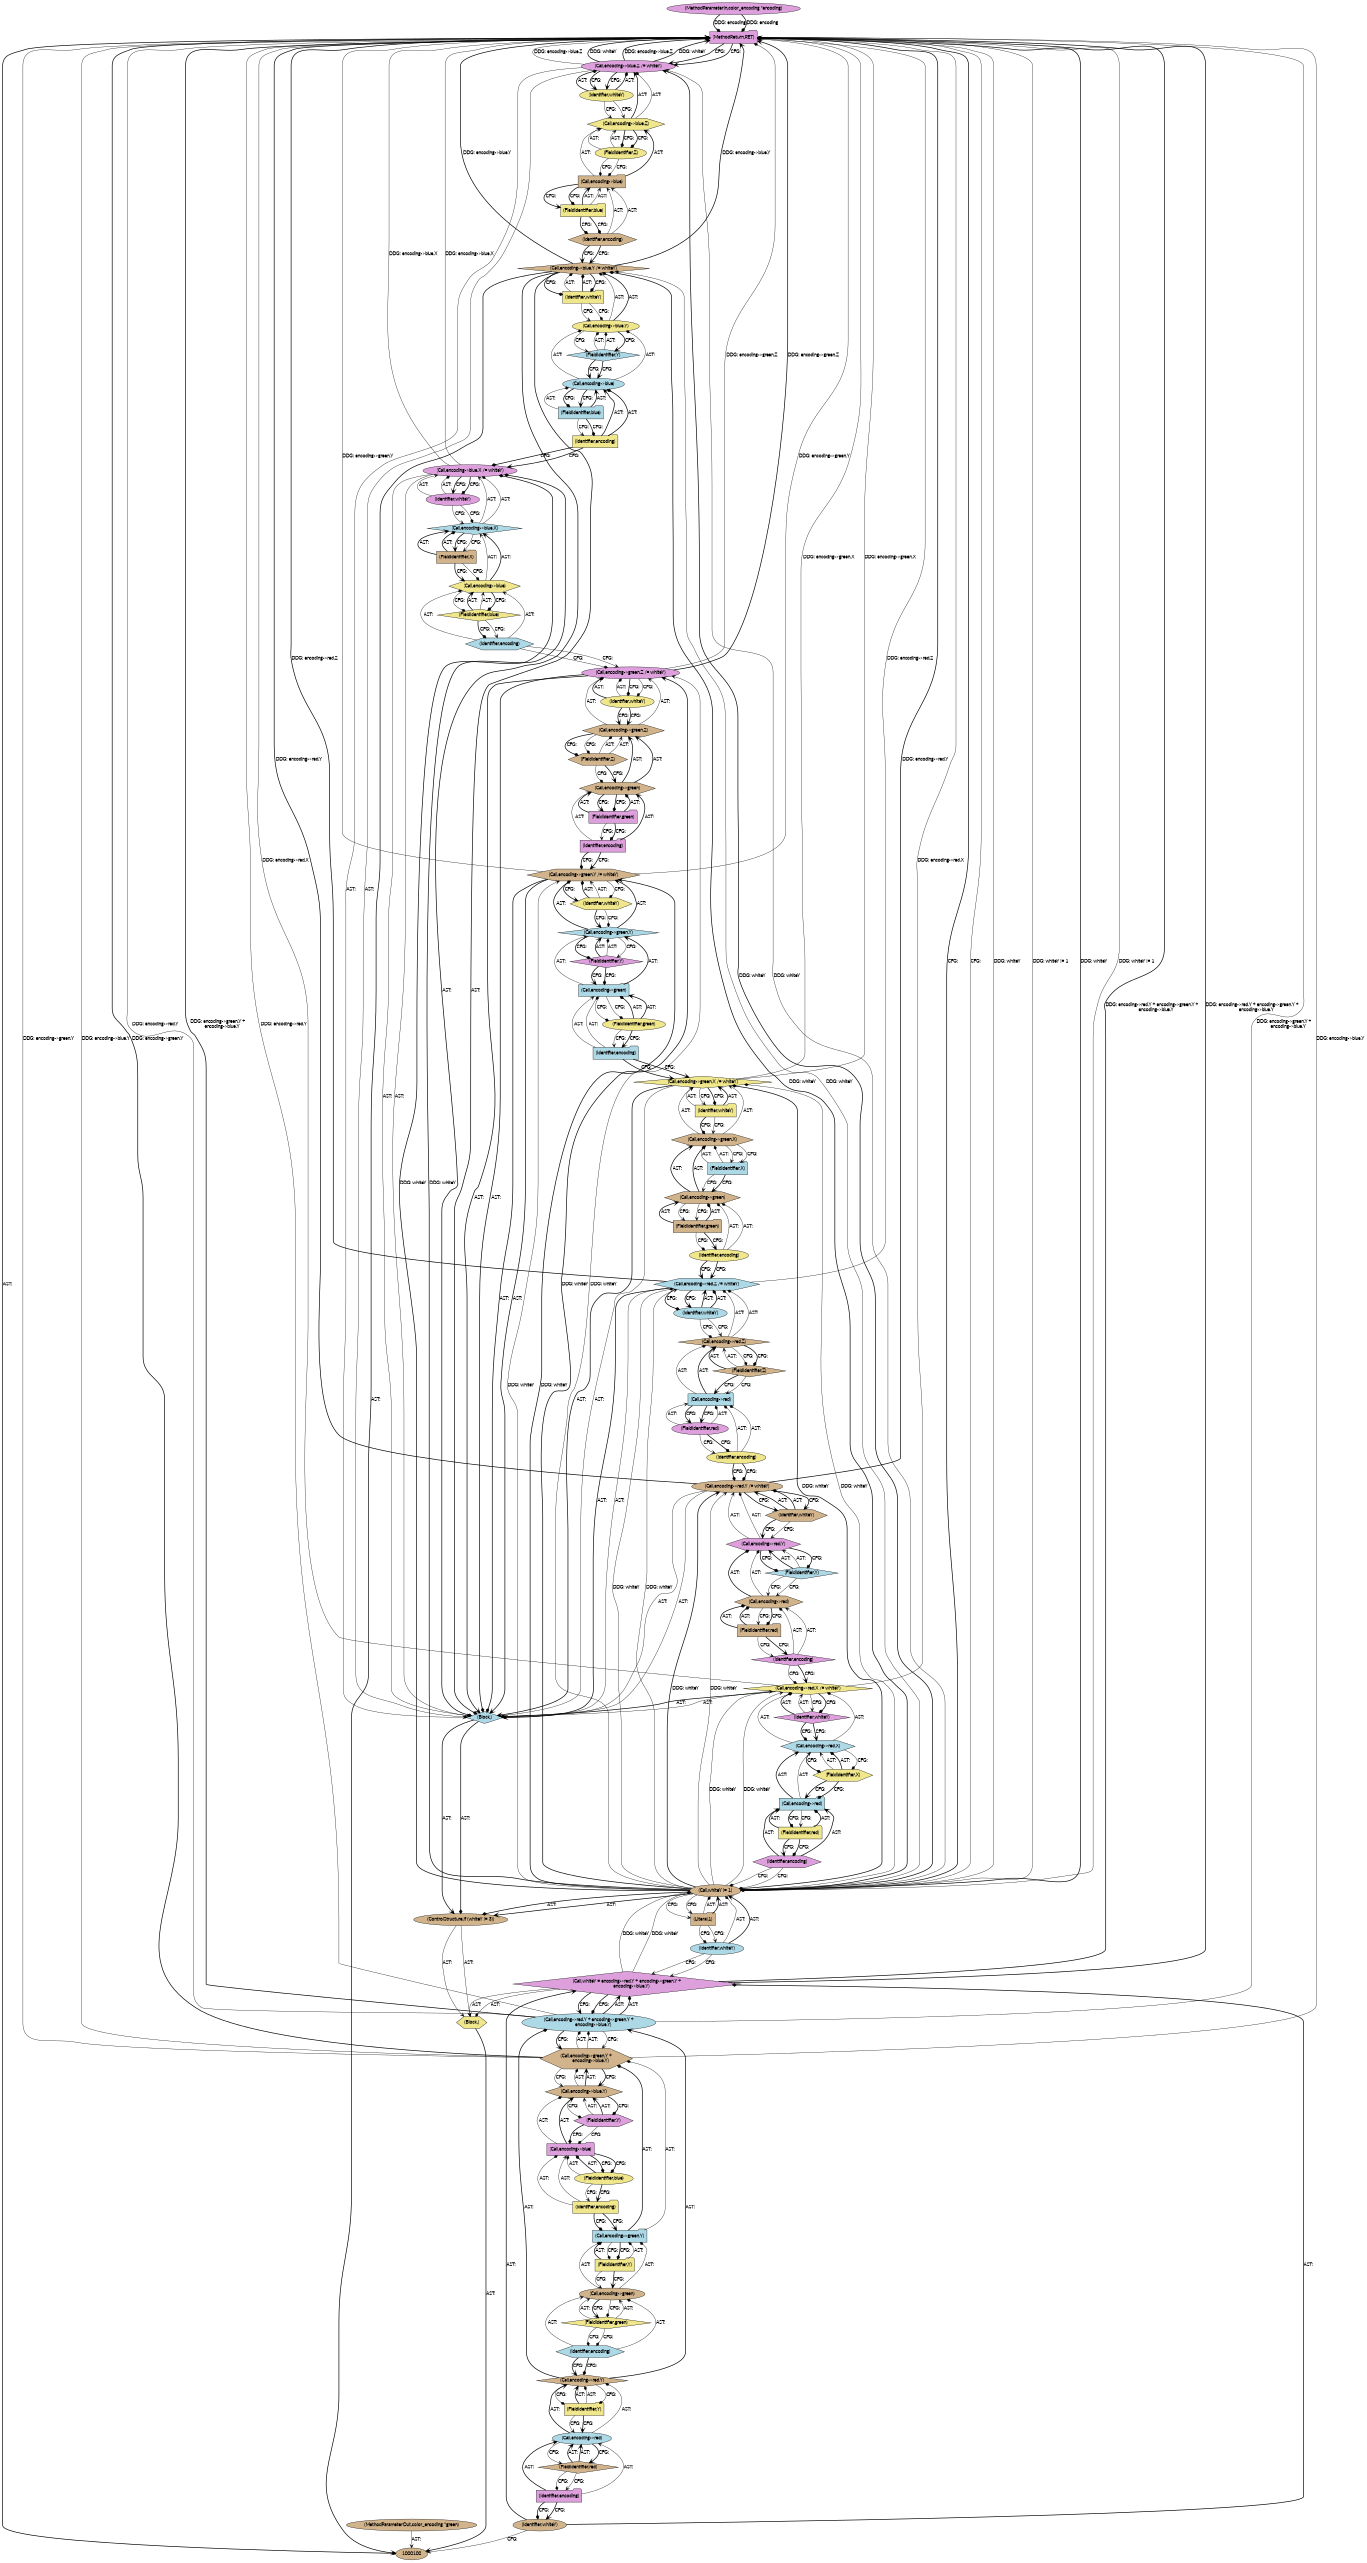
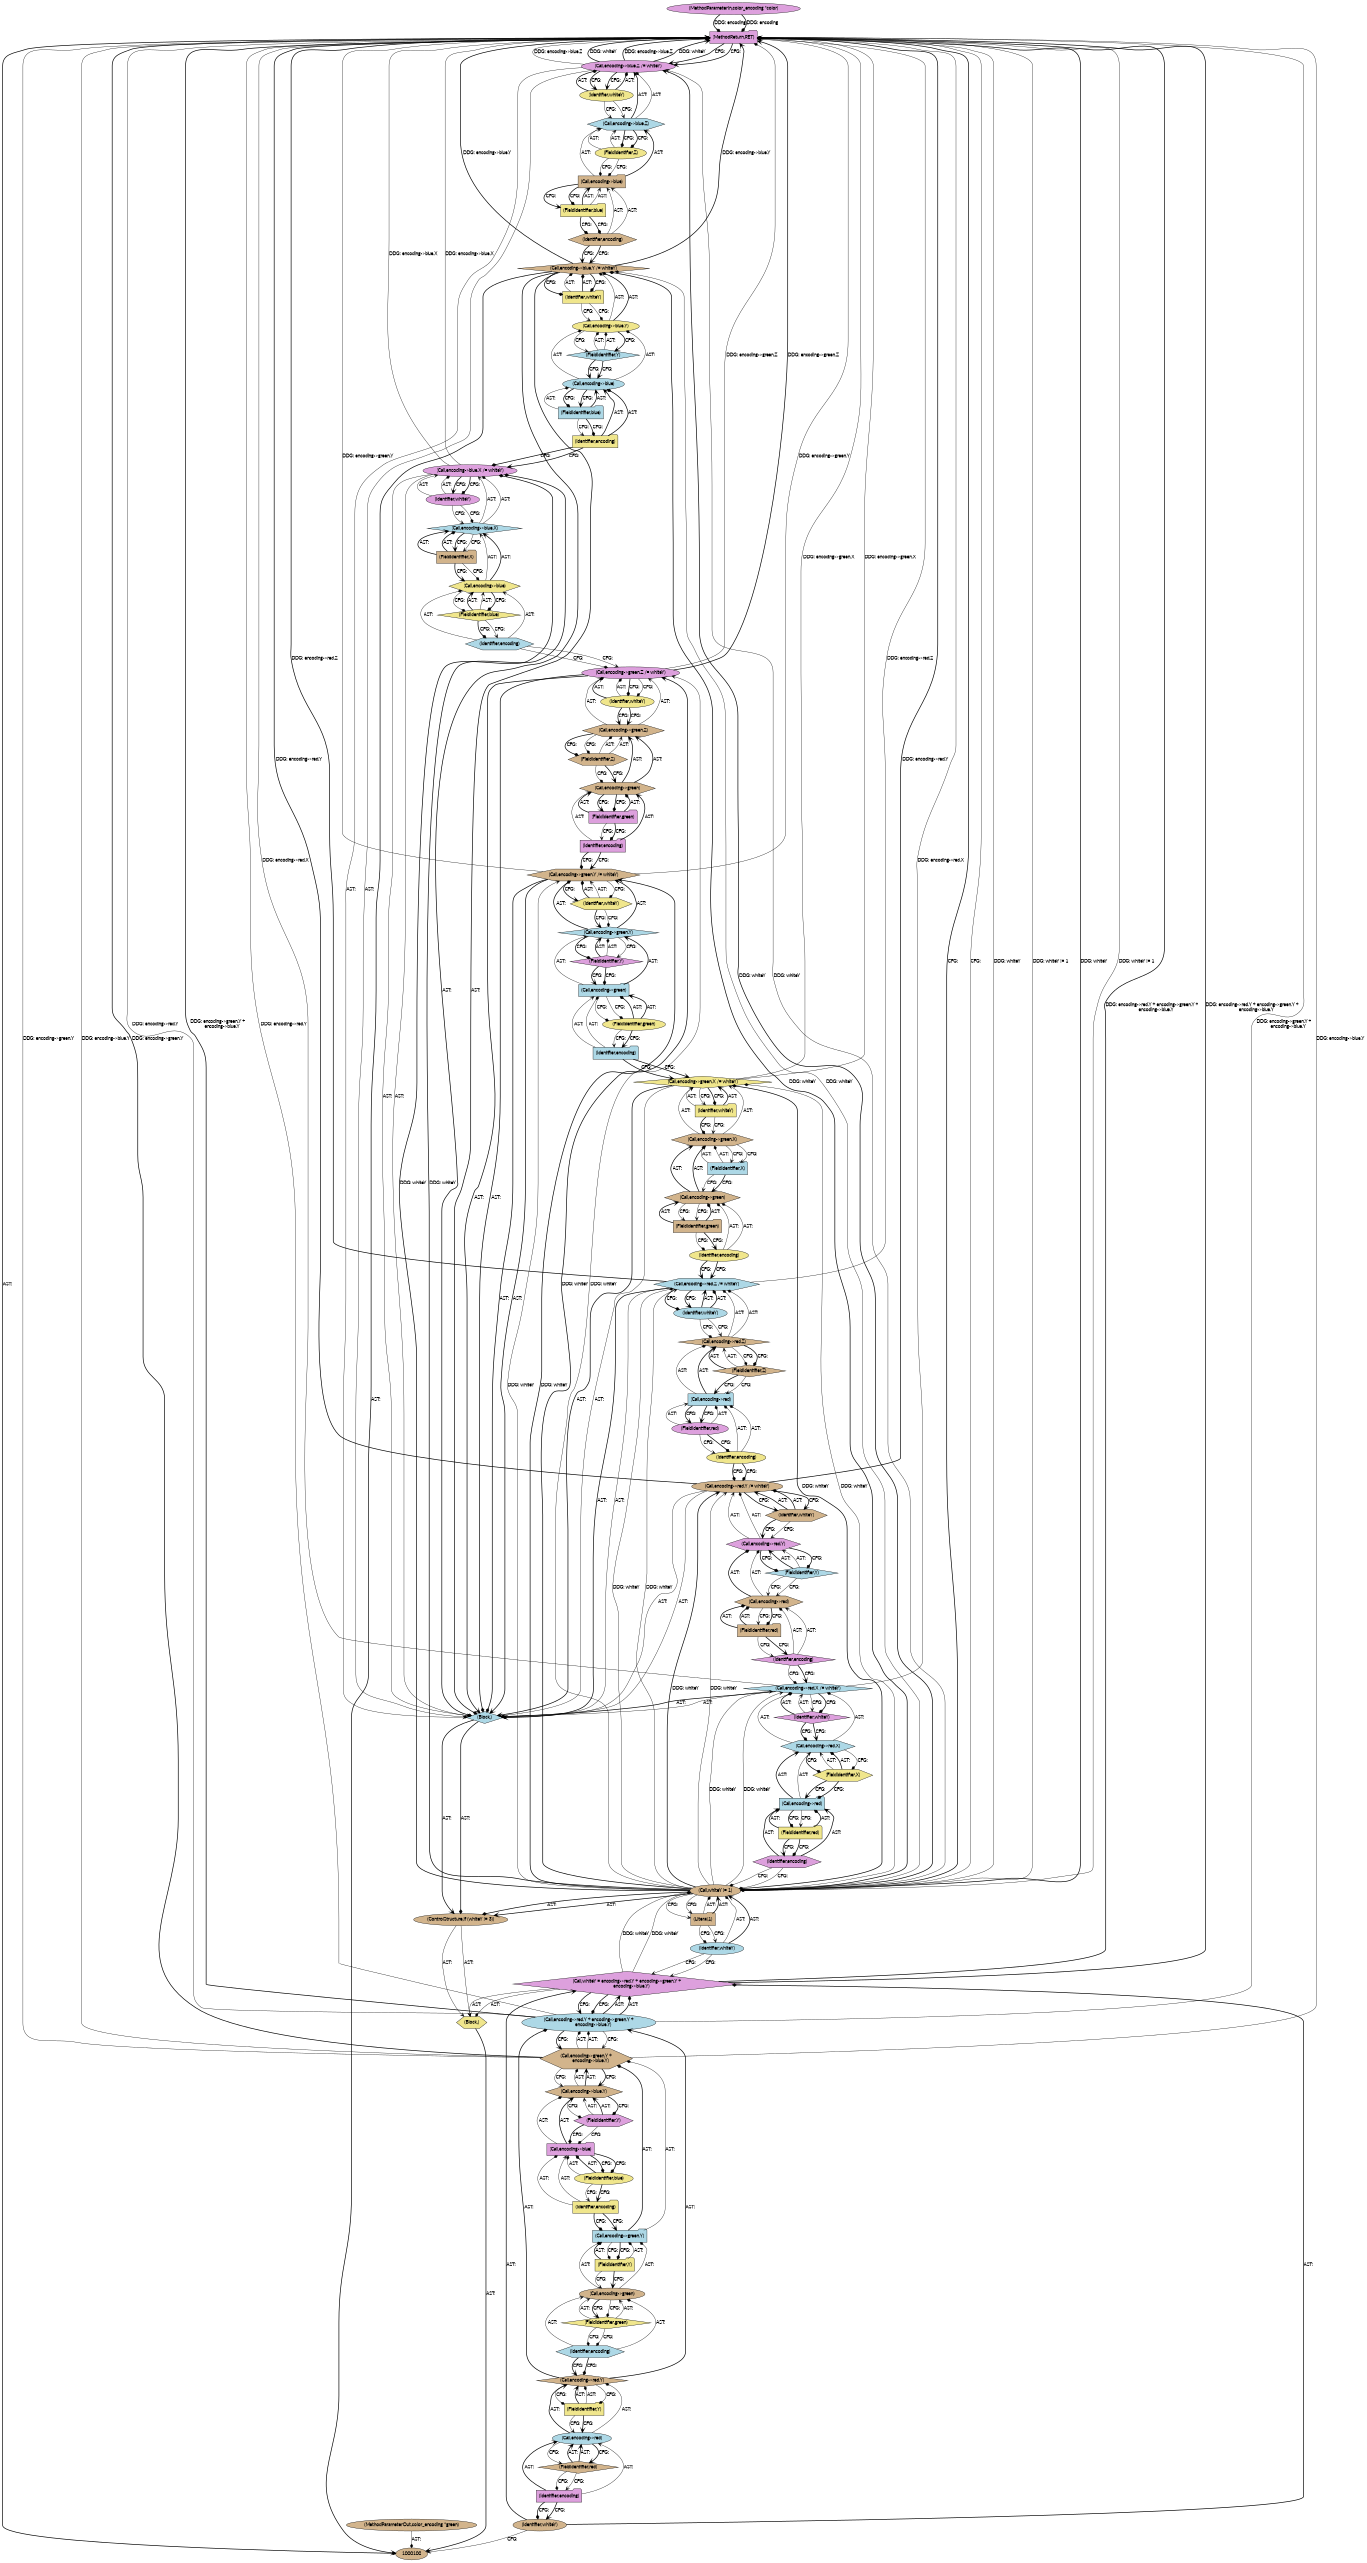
(734, 9) -> (734, 9)
(626, 124) -> (626, 124)
(808, 1689) -> (808, 1689)
(412, 2537) -> (412, 2537)
